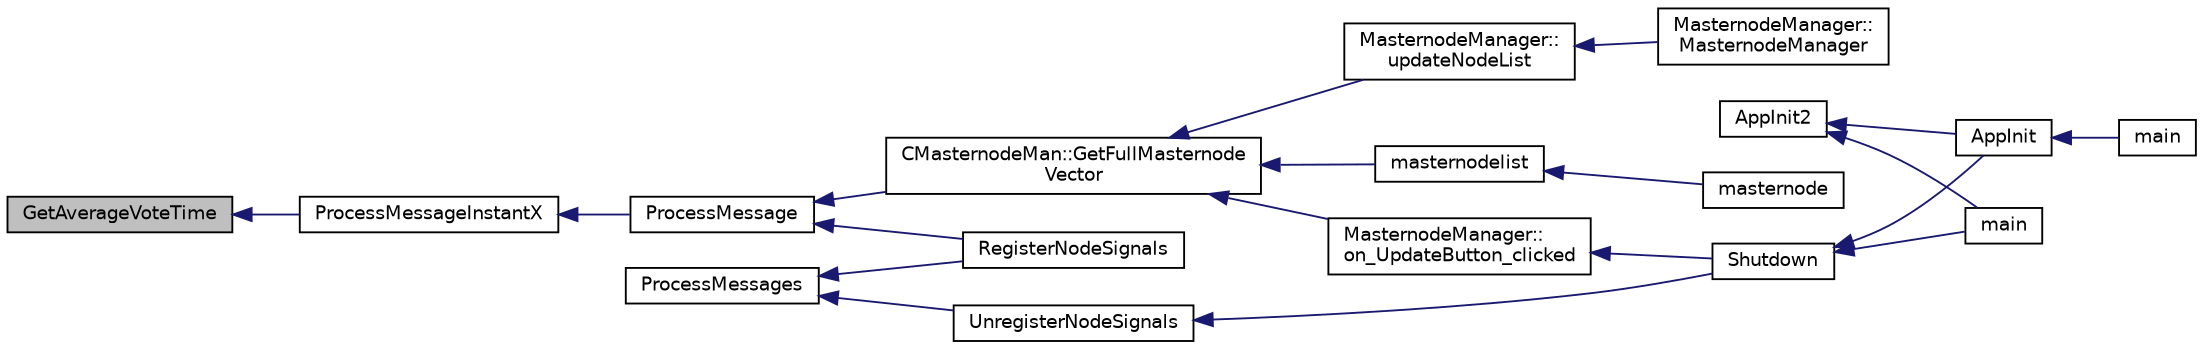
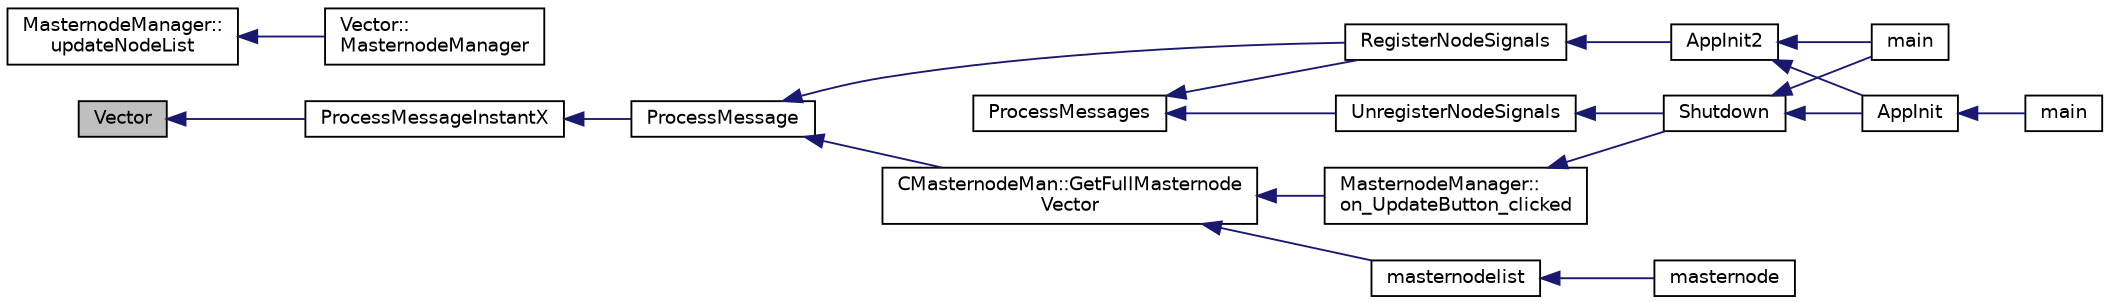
(1773, 37) -> (435, 37)
none -> (1629, 42)
(1276, 106) -> none
(120, 215) -> (123, 119)
